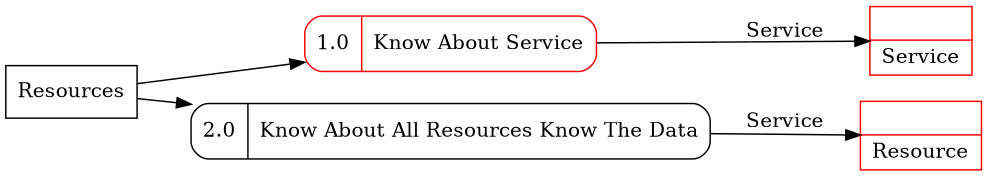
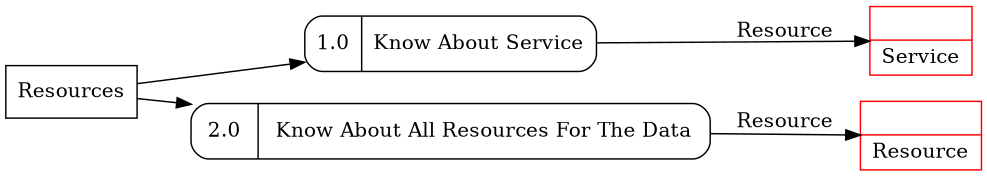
(785, 31) -> (785, 31)
(451, 44) -> (451, 44)
(785, 122) -> (785, 122)
(479, 131) -> (484, 131)
